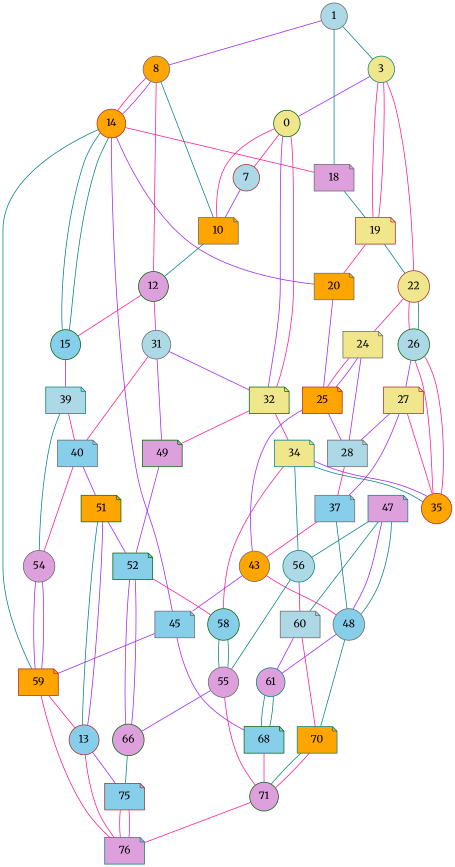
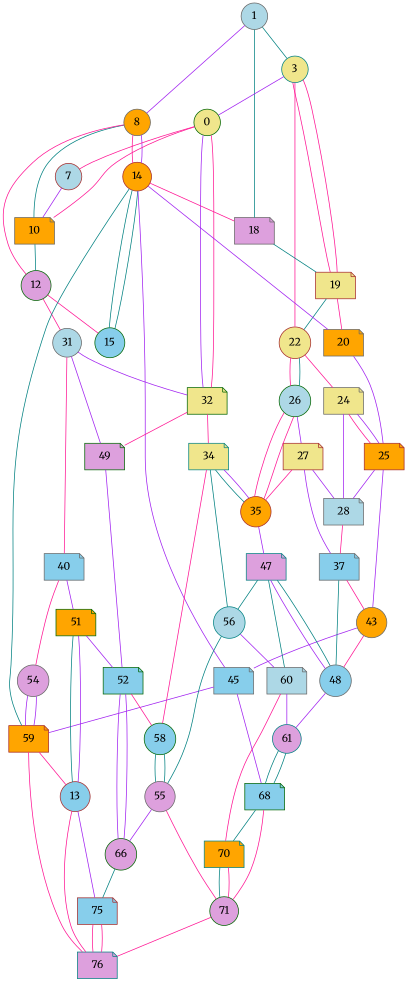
(66, 400) -> none
none -> (261, 540)
(333, 683) -> (244, 826)
